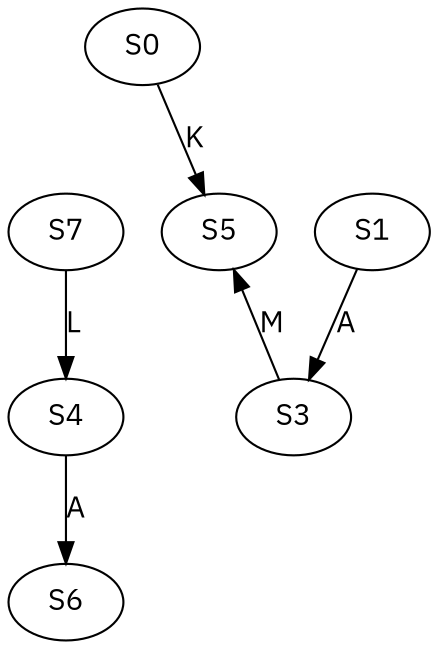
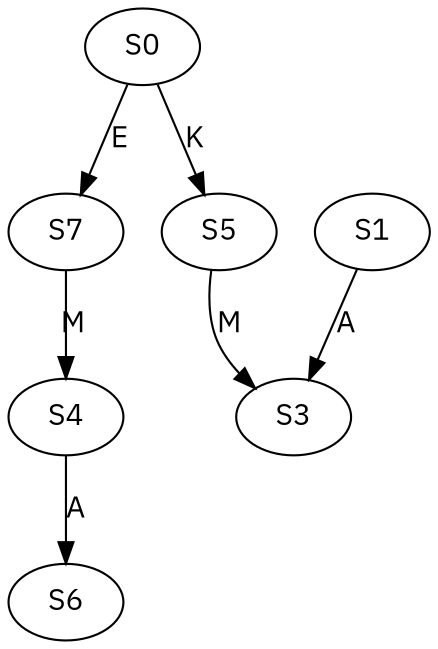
none -> (108, 130)
(73, 324) -> (73, 324)
(261, 335) -> (212, 325)
